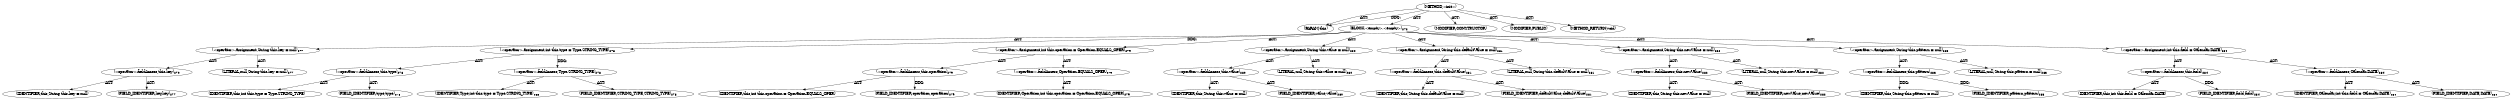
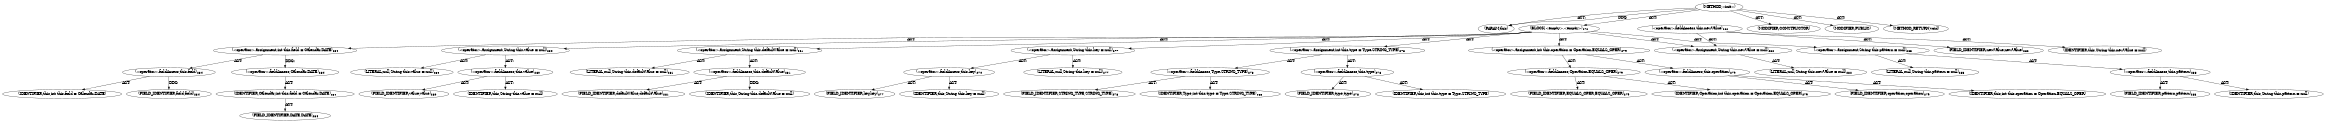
(1193, 40) -> (1471, 40)
(1669, 60) -> (1705, 39)
(563, 61) -> (1292, 61)
(2274, 61) -> (290, 61)
(920, 83) -> (1810, 83)
(1431, 83) -> (755, 83)
(1905, 83) -> (2226, 83)
(1966, 83) -> (2165, 83)
(2404, 83) -> (285, 104)
none -> (1579, 94)
